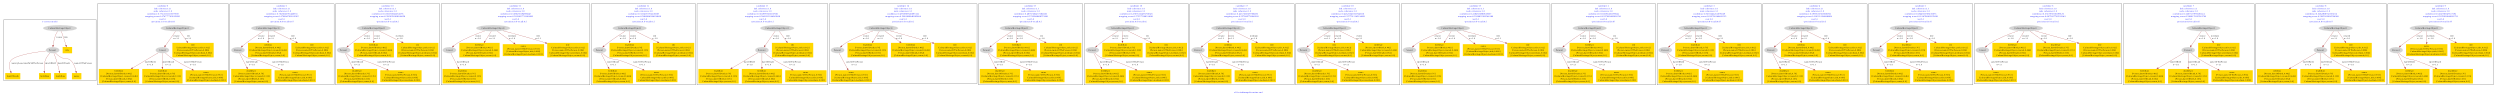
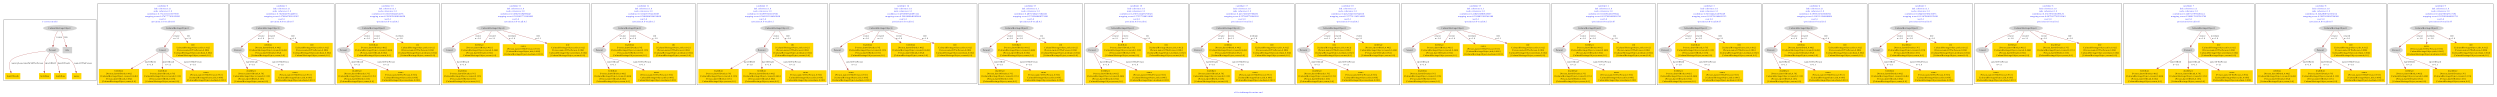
(67, 50) -> (67, 50)
